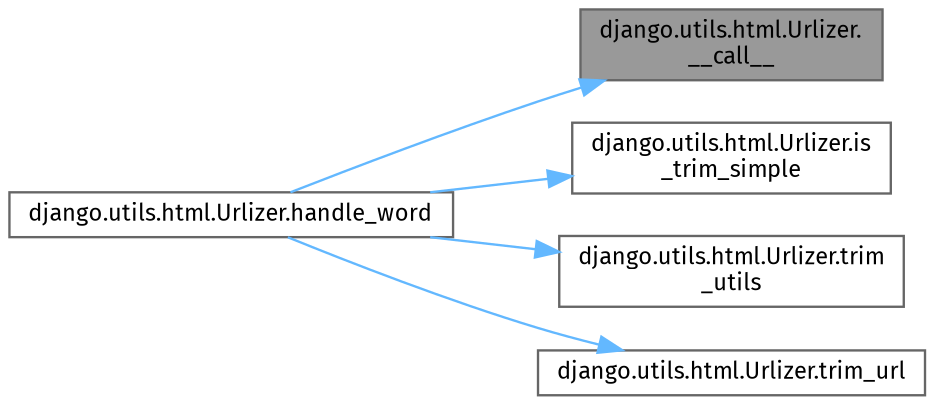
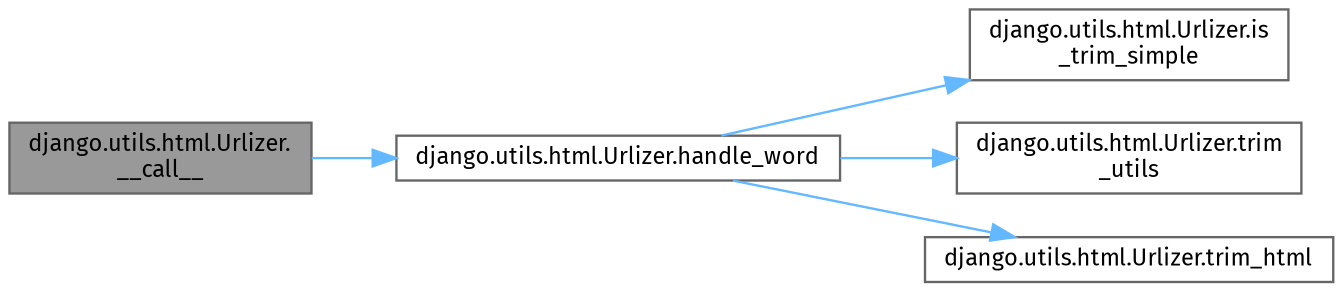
(435, 138) -> (342, 158)
(732, 373) -> (1129, 260)
